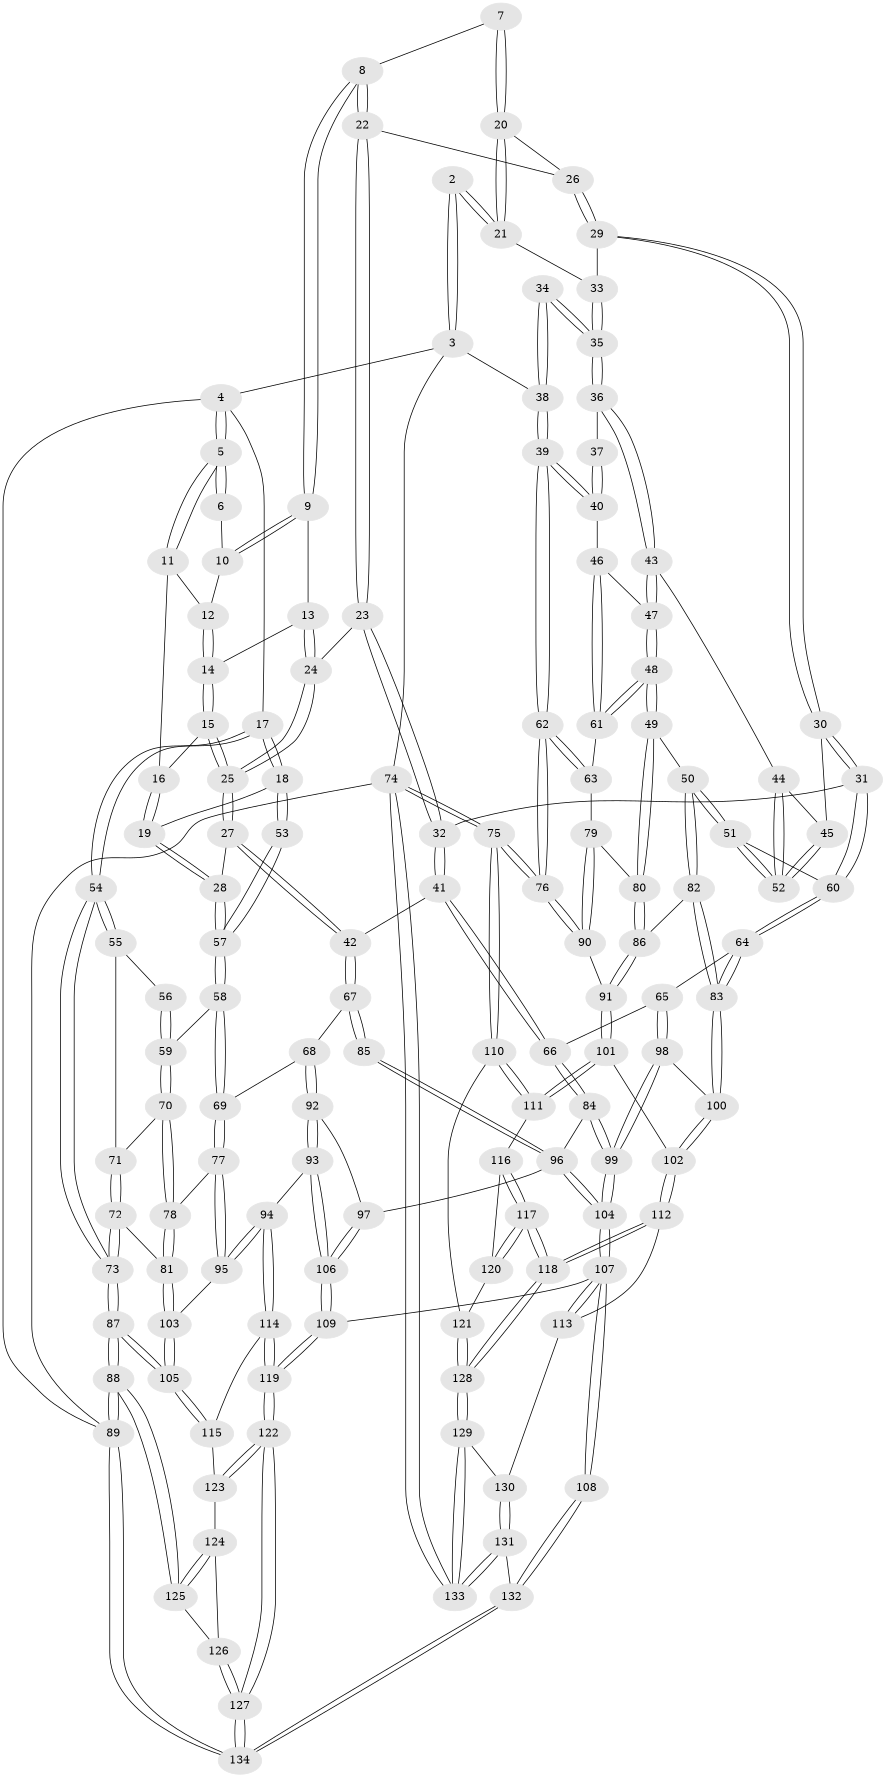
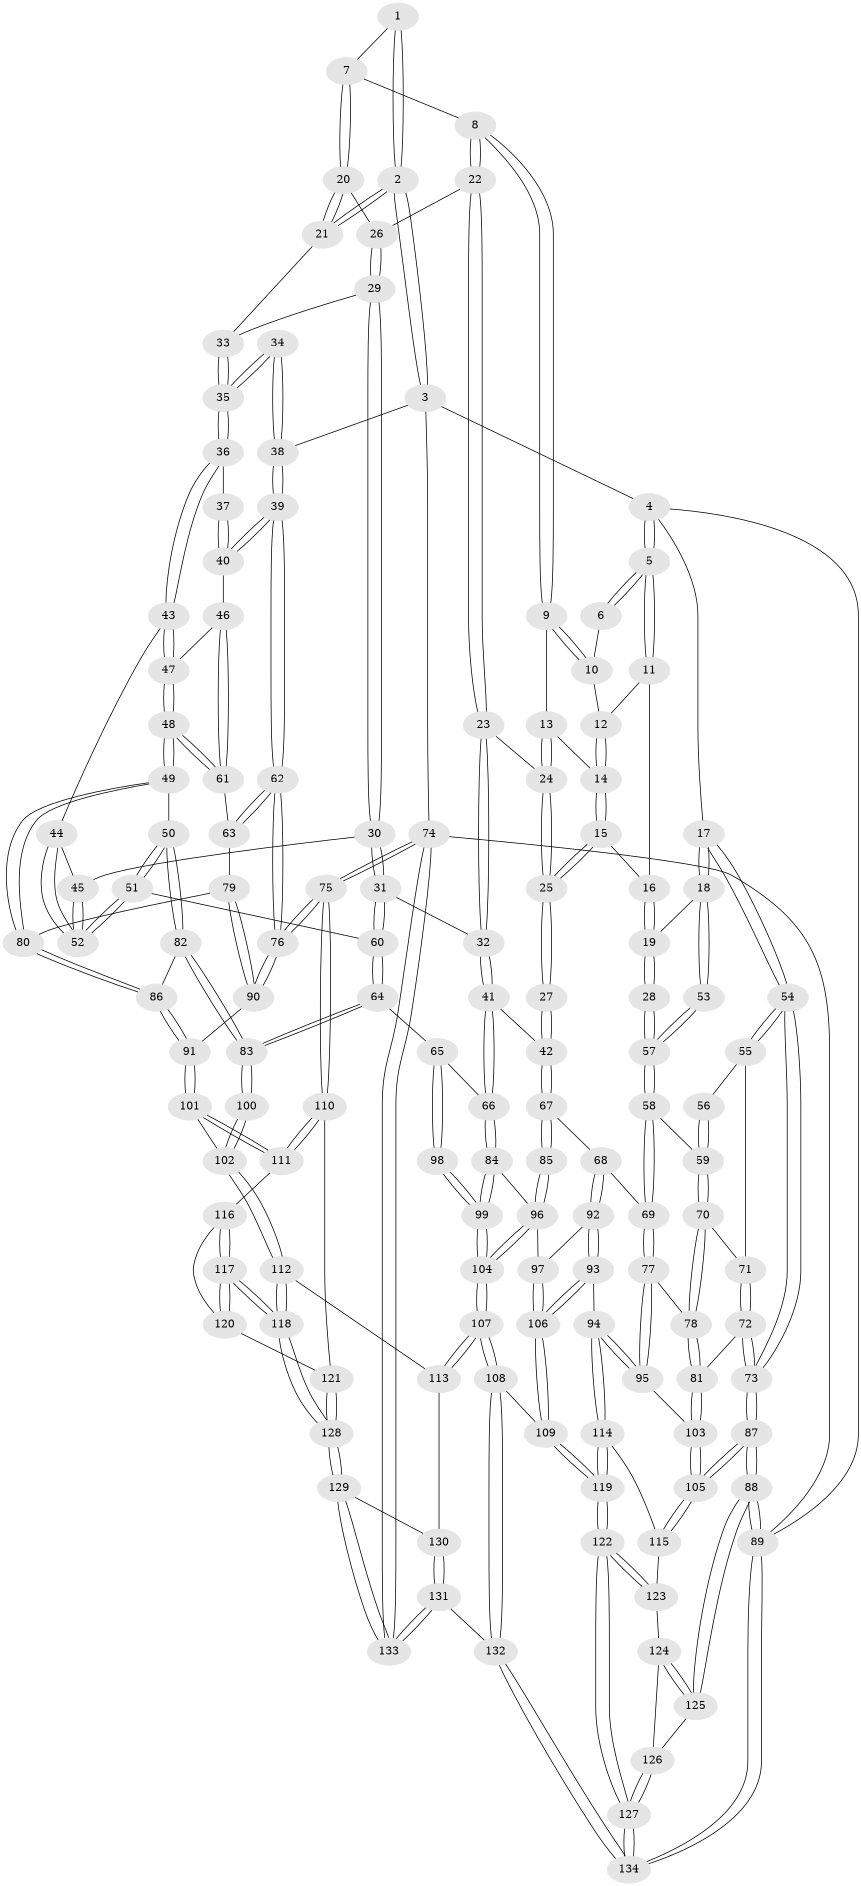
none -> (398, 17)
(224, 861) -> none
(689, 1079) -> none
(481, 1303) -> (521, 1406)
